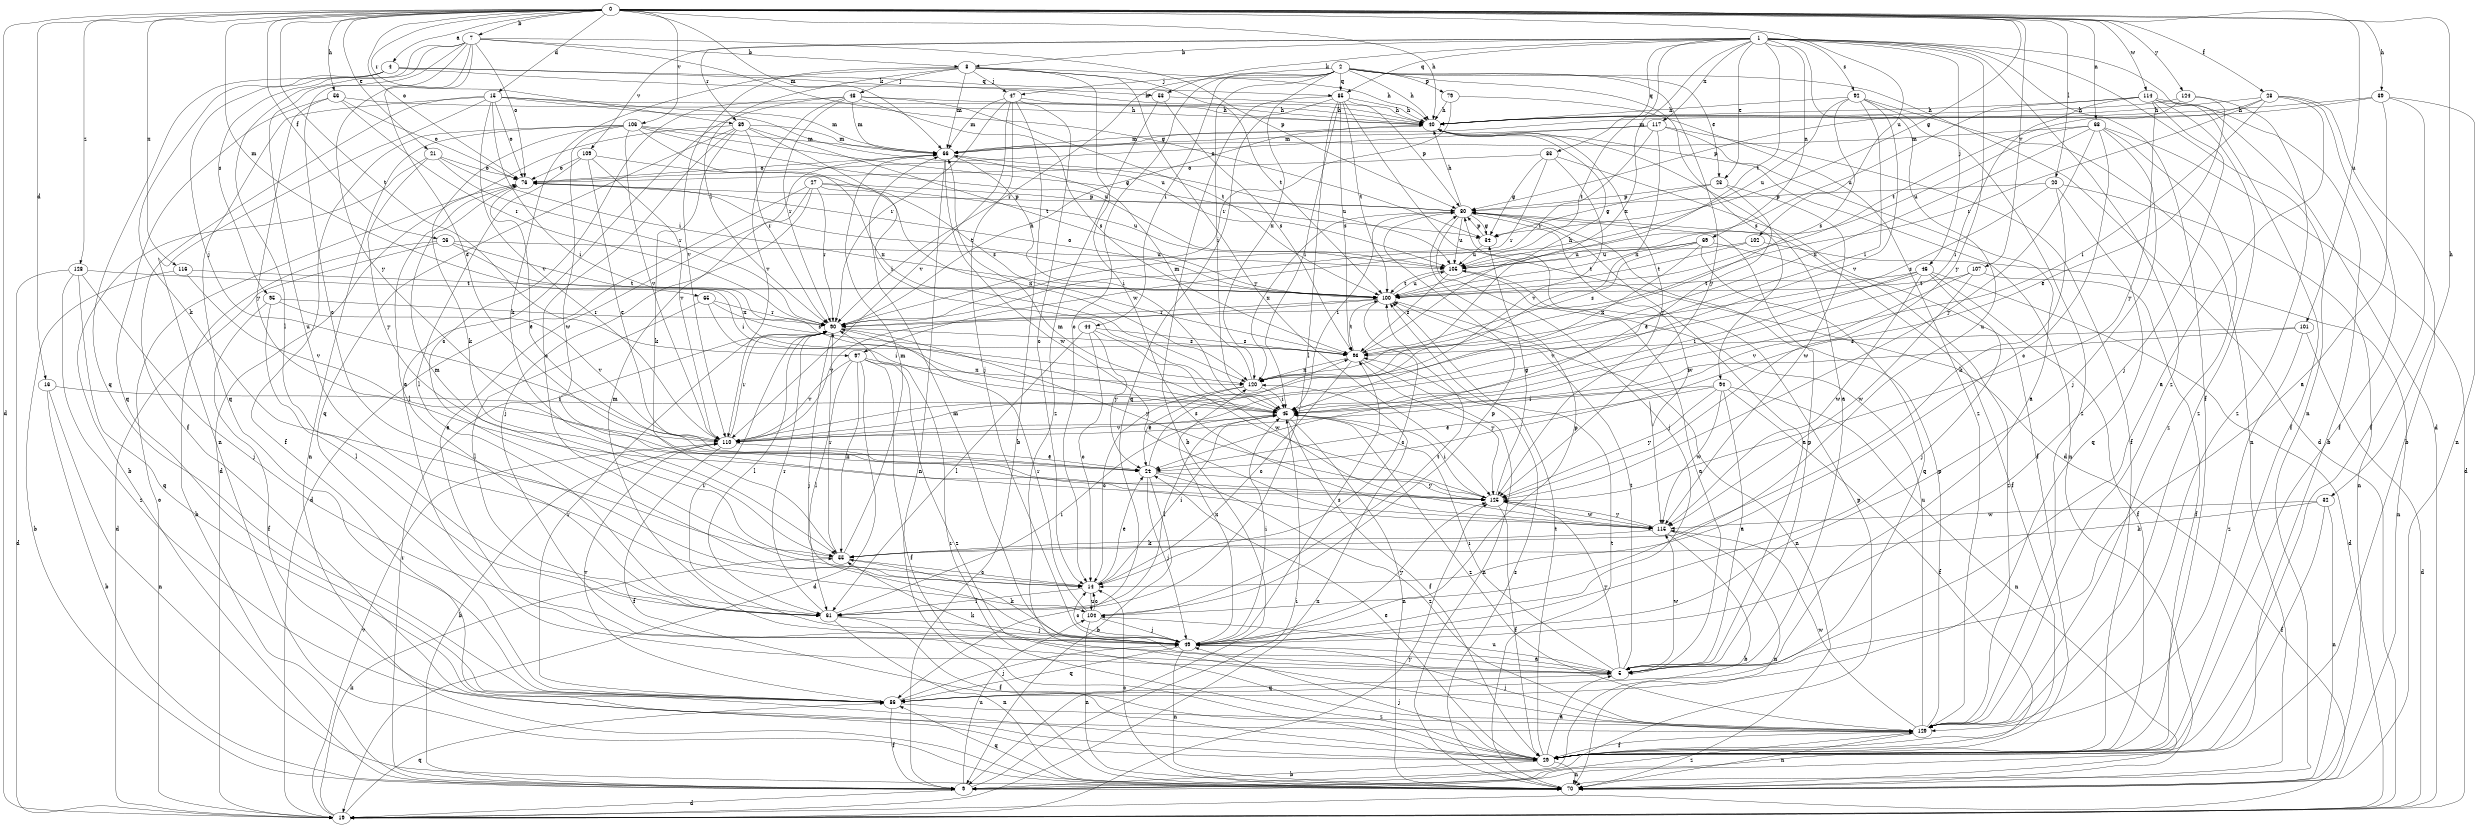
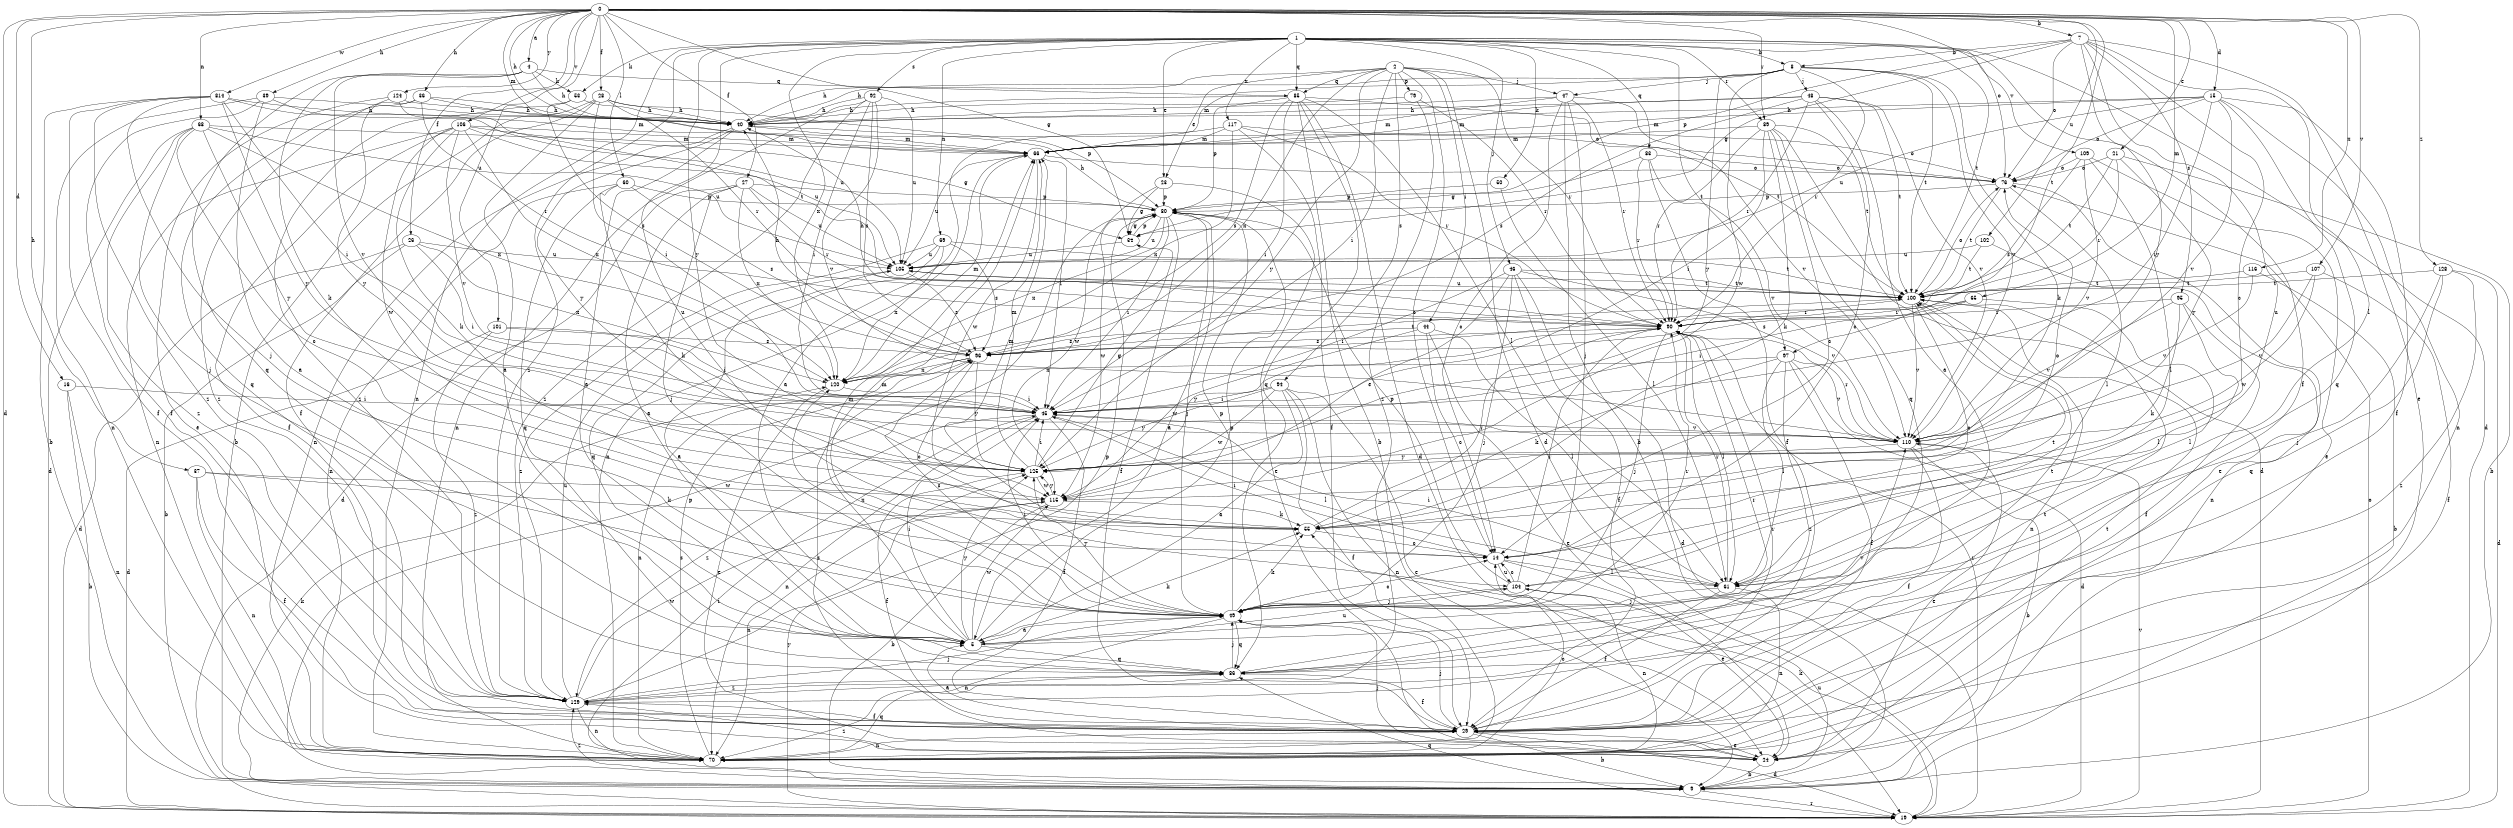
none -> (705, 88)
(336, 96) -> (422, 96)
(2148, 96) -> (220, 96)
none -> (1499, 183)
(2054, 183) -> (626, 183)
(711, 197) -> (1816, 197)
(680, 226) -> (2070, 226)
(209, 255) -> (363, 255)
(437, 371) -> (2058, 356)
(1116, 399) -> (1568, 544)
(1838, 399) -> (1370, 385)
(1113, 446) -> none
(1329, 479) -> (1472, 453)
none -> (1772, 490)
(2326, 501) -> (197, 472)
(1318, 602) -> (302, 602)
none -> (1686, 760)
(899, 767) -> (1355, 678)
(692, 804) -> (1812, 804)
